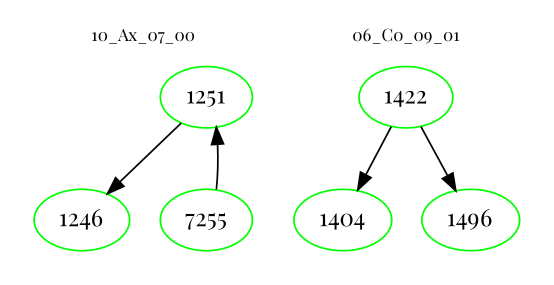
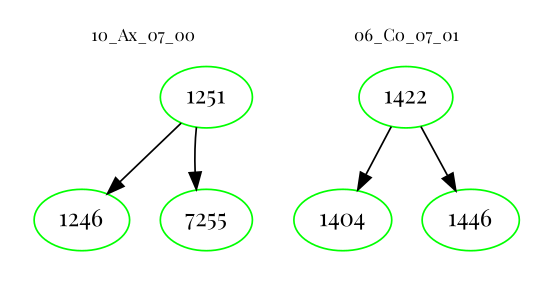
(407, 37) -> (407, 37)
(218, 167) -> (195, 150)
(471, 220) -> (471, 220)
